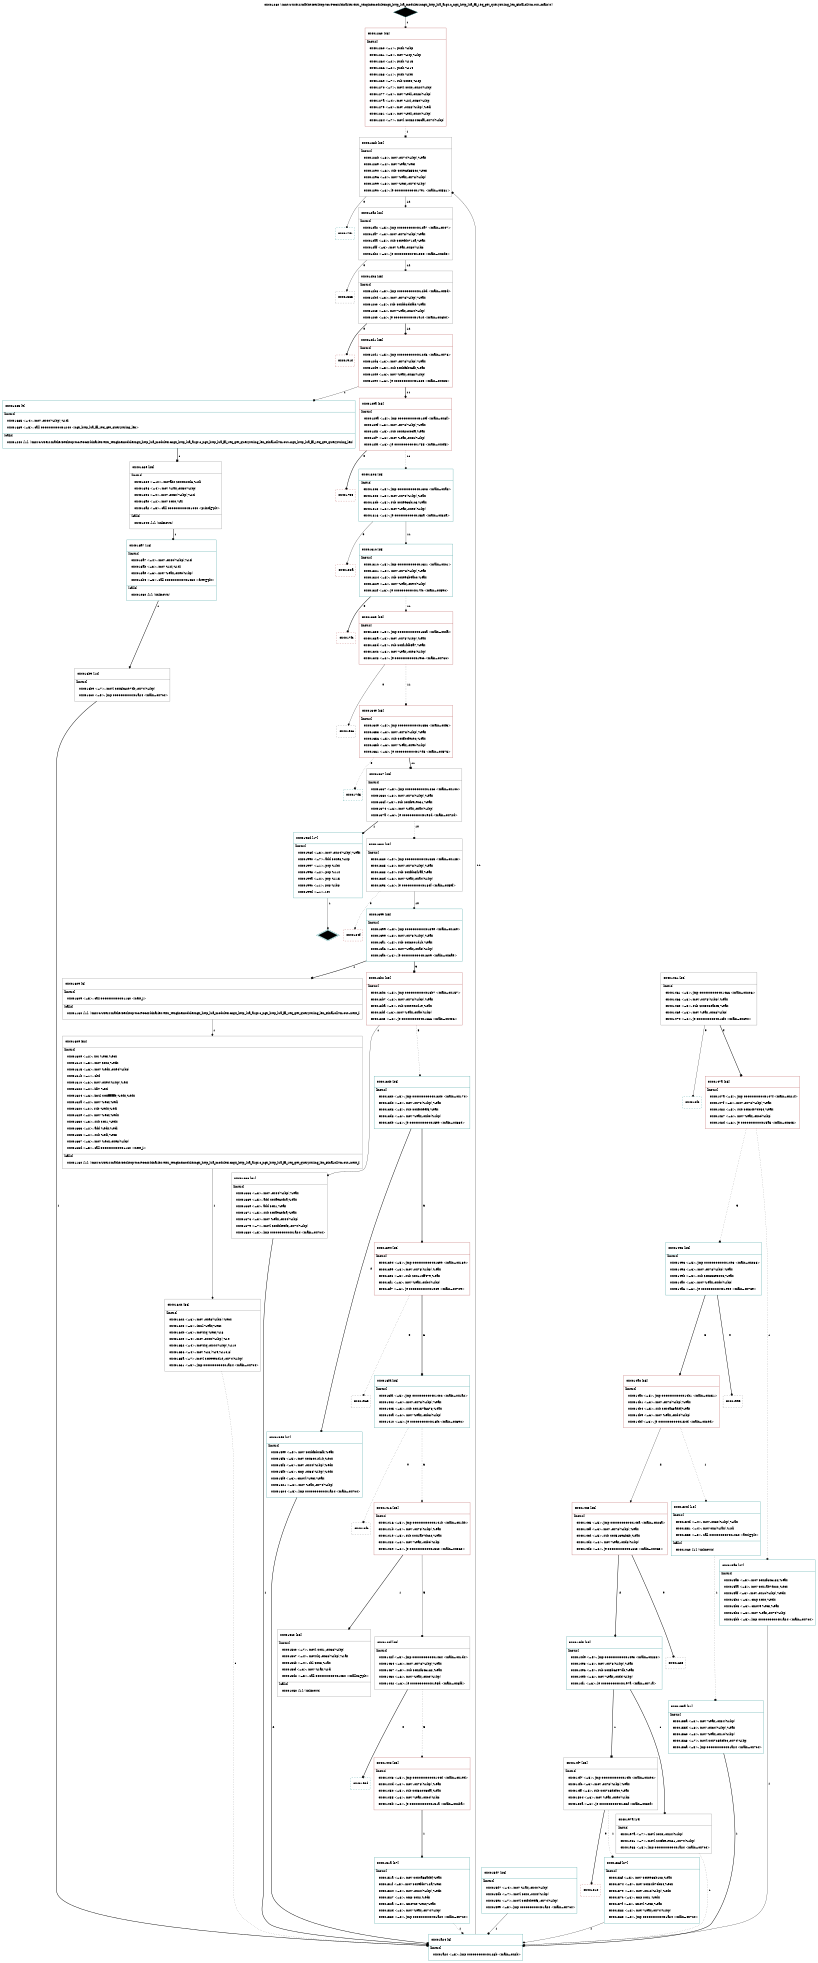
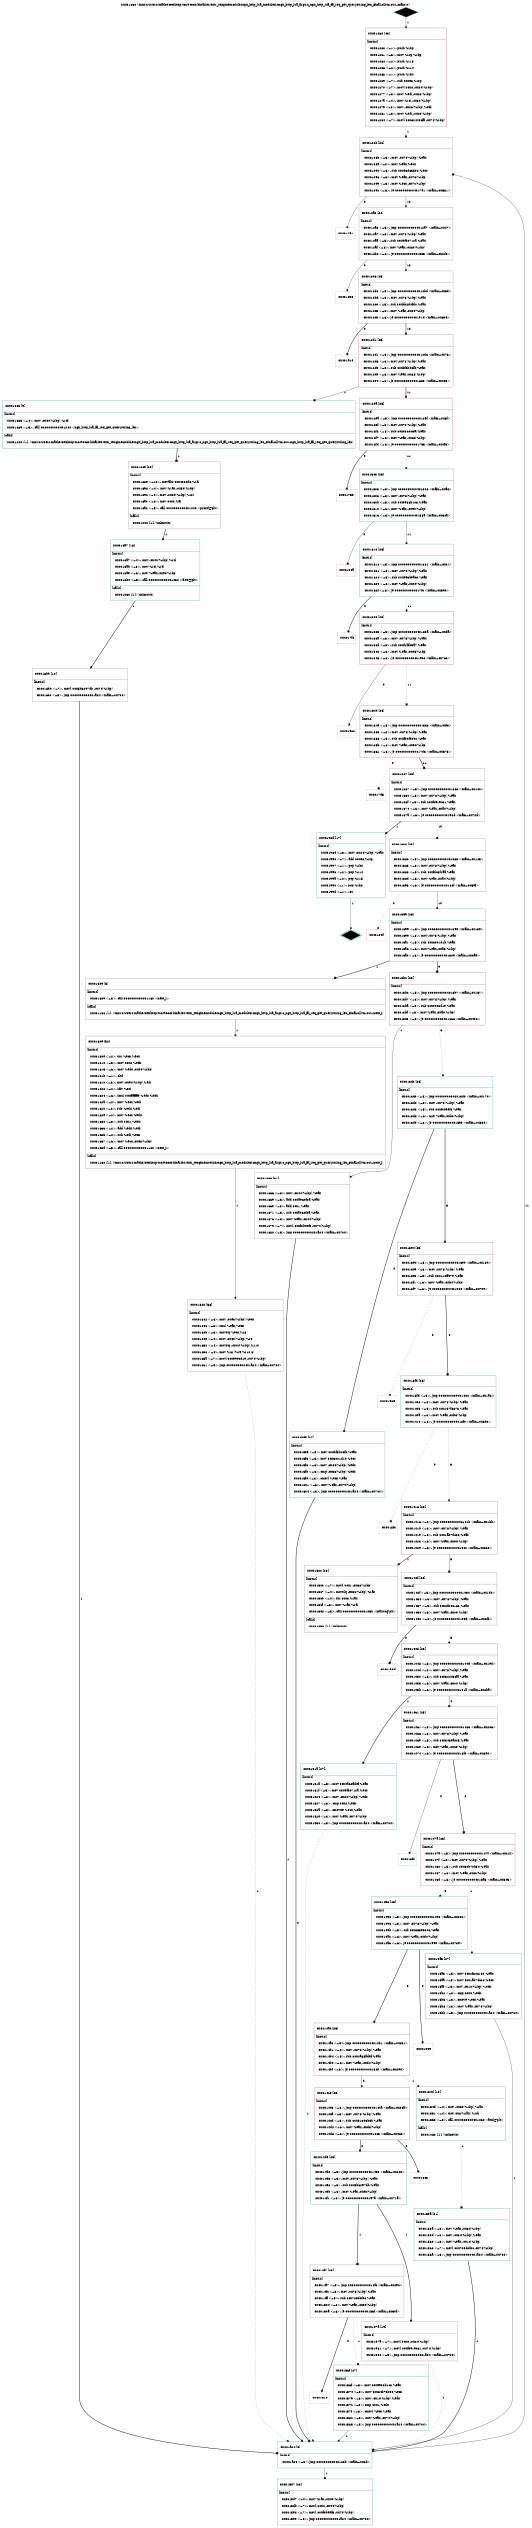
(212, 1026) -> (235, 1027)
(733, 1185) -> (444, 1890)
none -> (449, 1700)
(499, 1923) -> (325, 2472)
